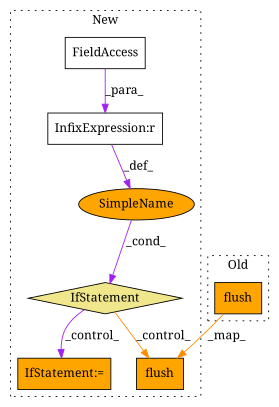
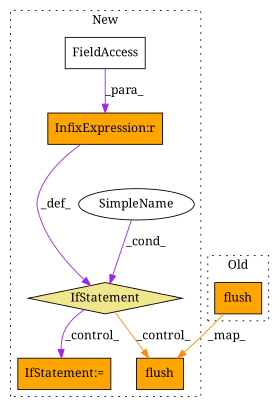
(105, 129) -> (105, 129)
(119, 162) -> (38, 211)
(137, 204) -> (137, 204)
